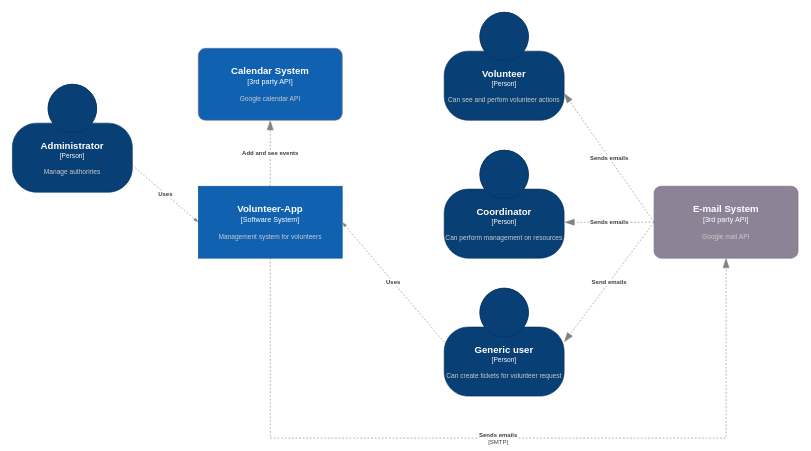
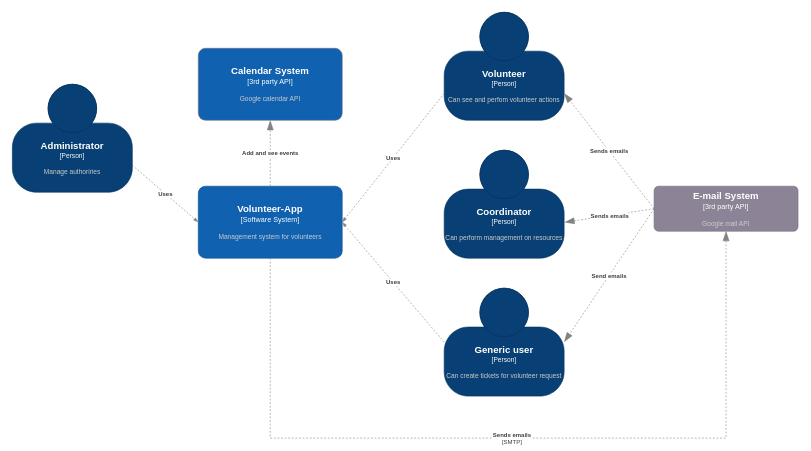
none -> (393, 158)
(270, 222) -> (270, 222)
(726, 222) -> (726, 209)
